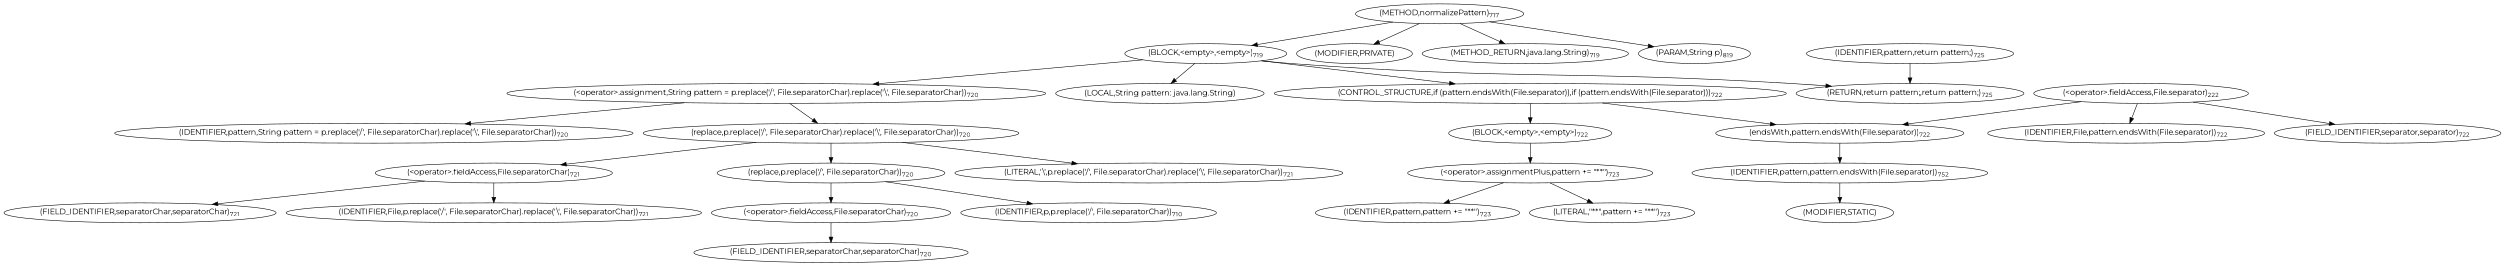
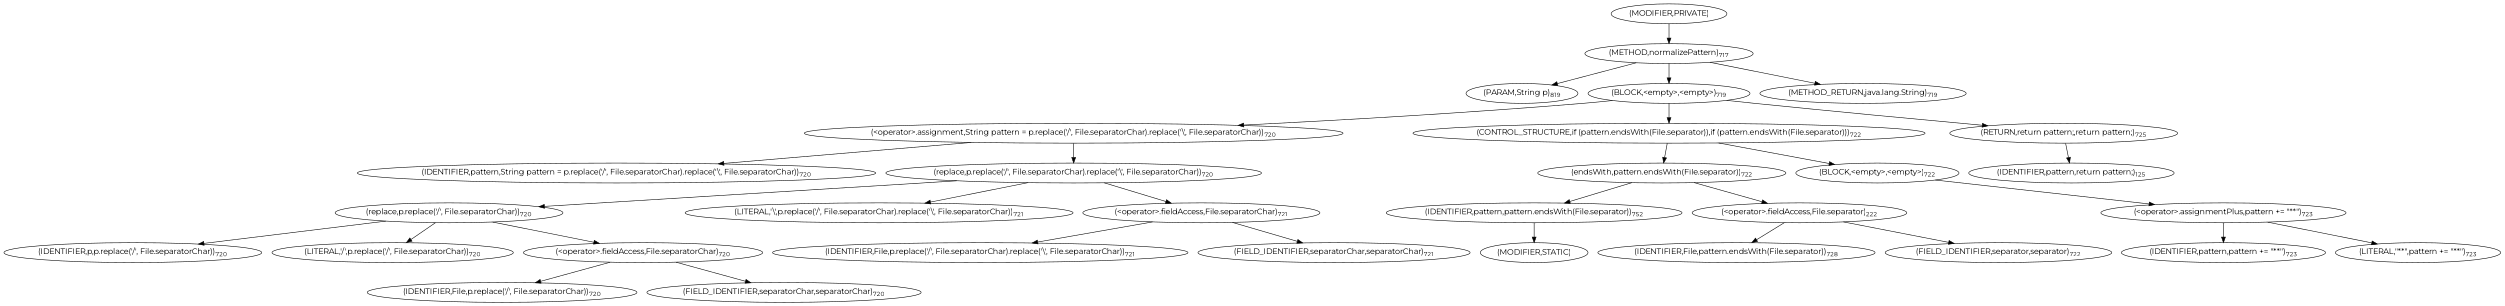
(1399, 33) -> (1669, 31)
(1979, 53) -> (2141, 172)
(1910, 71) -> (2067, 150)
(1160, 93) -> none
(1995, 113) -> (1728, 192)
(2222, 132) -> (1833, 252)
(1177, 212) -> (222, 252)
none -> (393, 253)
none -> (502, 292)
